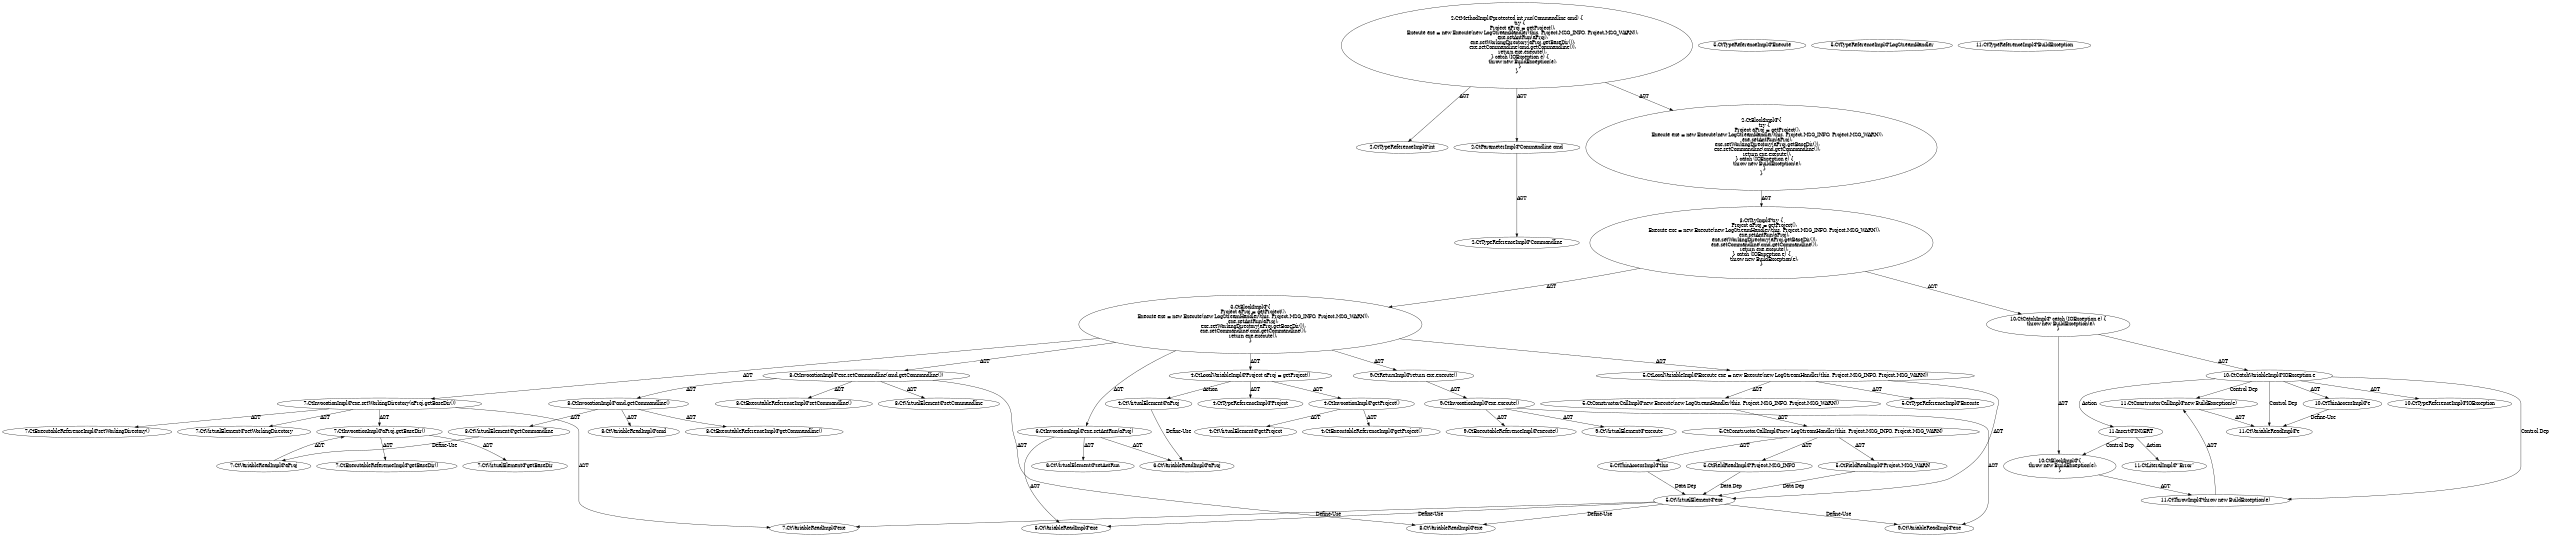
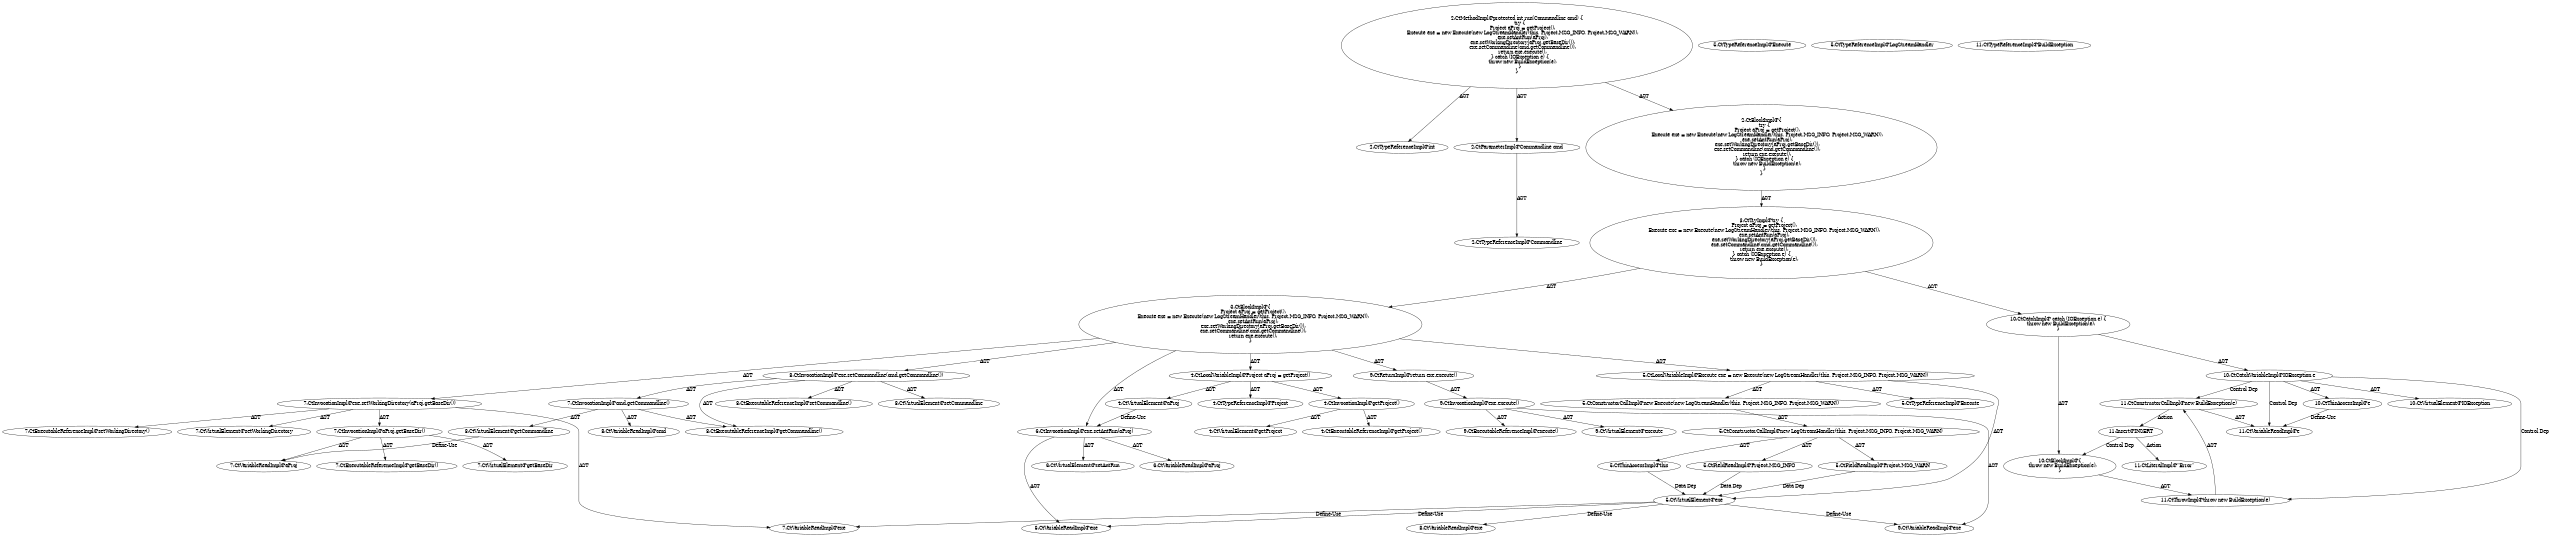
(2125, 387) -> (2156, 417)
(1210, 390) -> (1210, 390)
(619, 404) -> (619, 404)
(2450, 404) -> (2450, 404)
(1164, 435) -> (1118, 417)
(307, 446) -> (323, 449)
(1140, 497) -> (729, 390)
